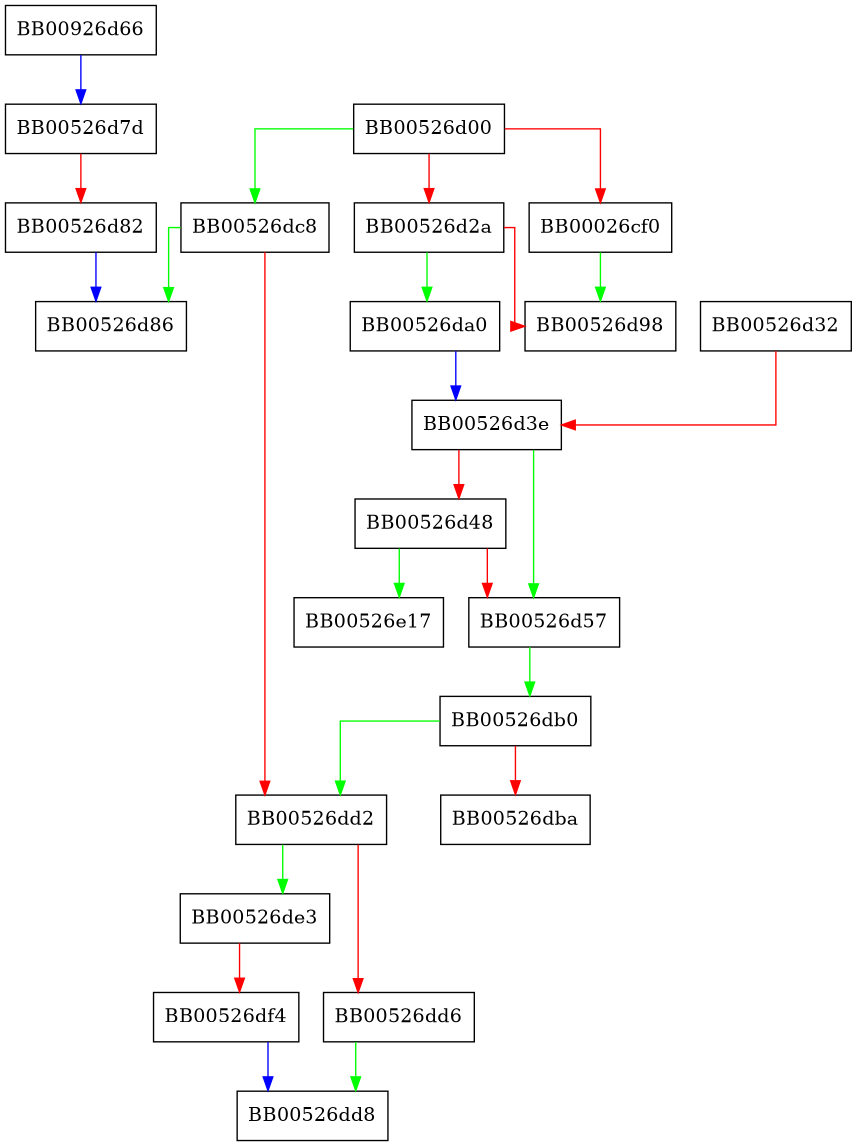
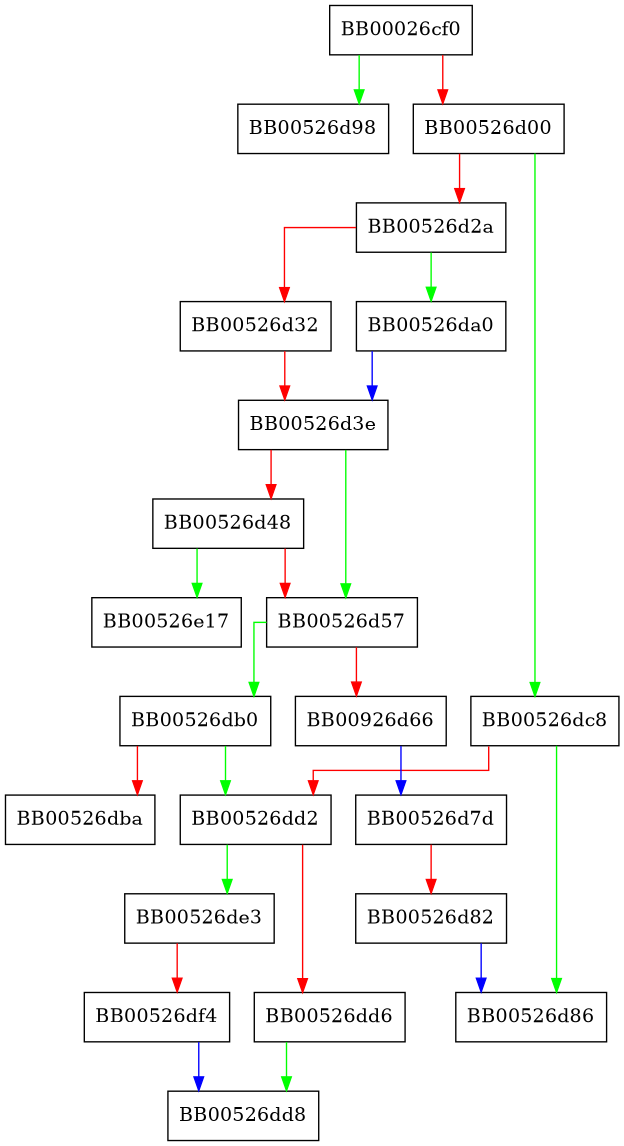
(583, 129) -> (443, 72)
(515, 272) -> (290, 228)
none -> (356, 665)
